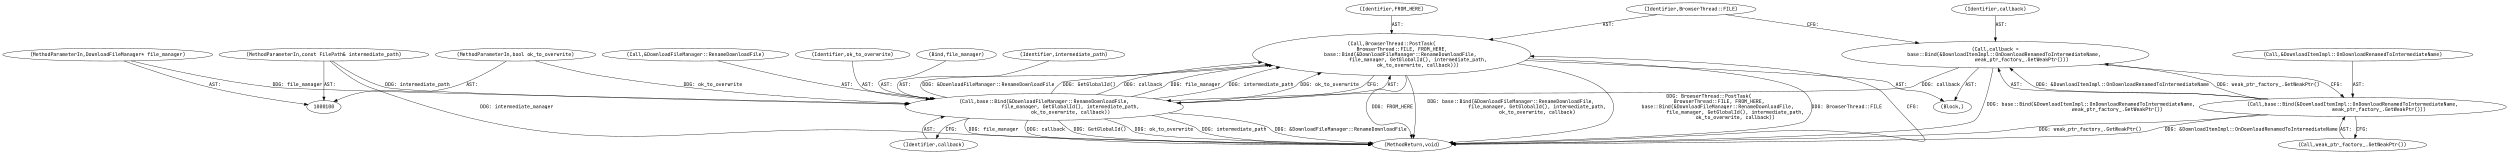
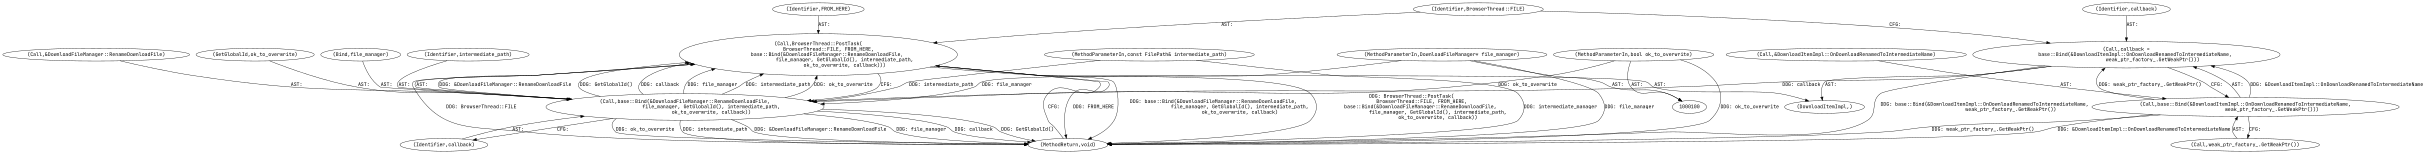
(853, 55) -> (255, 55)
(324, 79) -> none
(1952, 107) -> (1825, 107)
none -> (1451, 136)
none -> (1454, 140)
